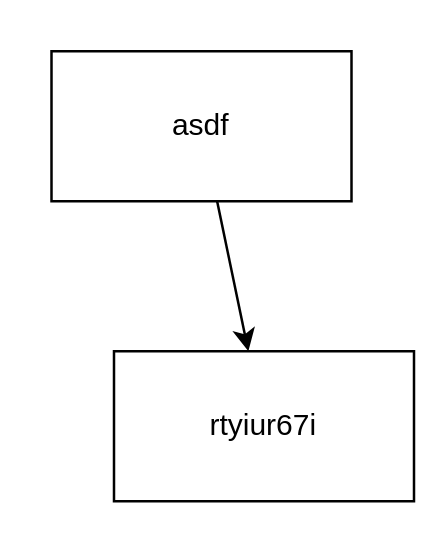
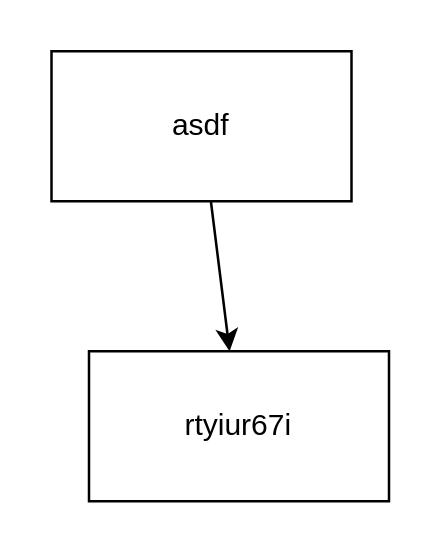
(264, 426) -> (239, 426)
